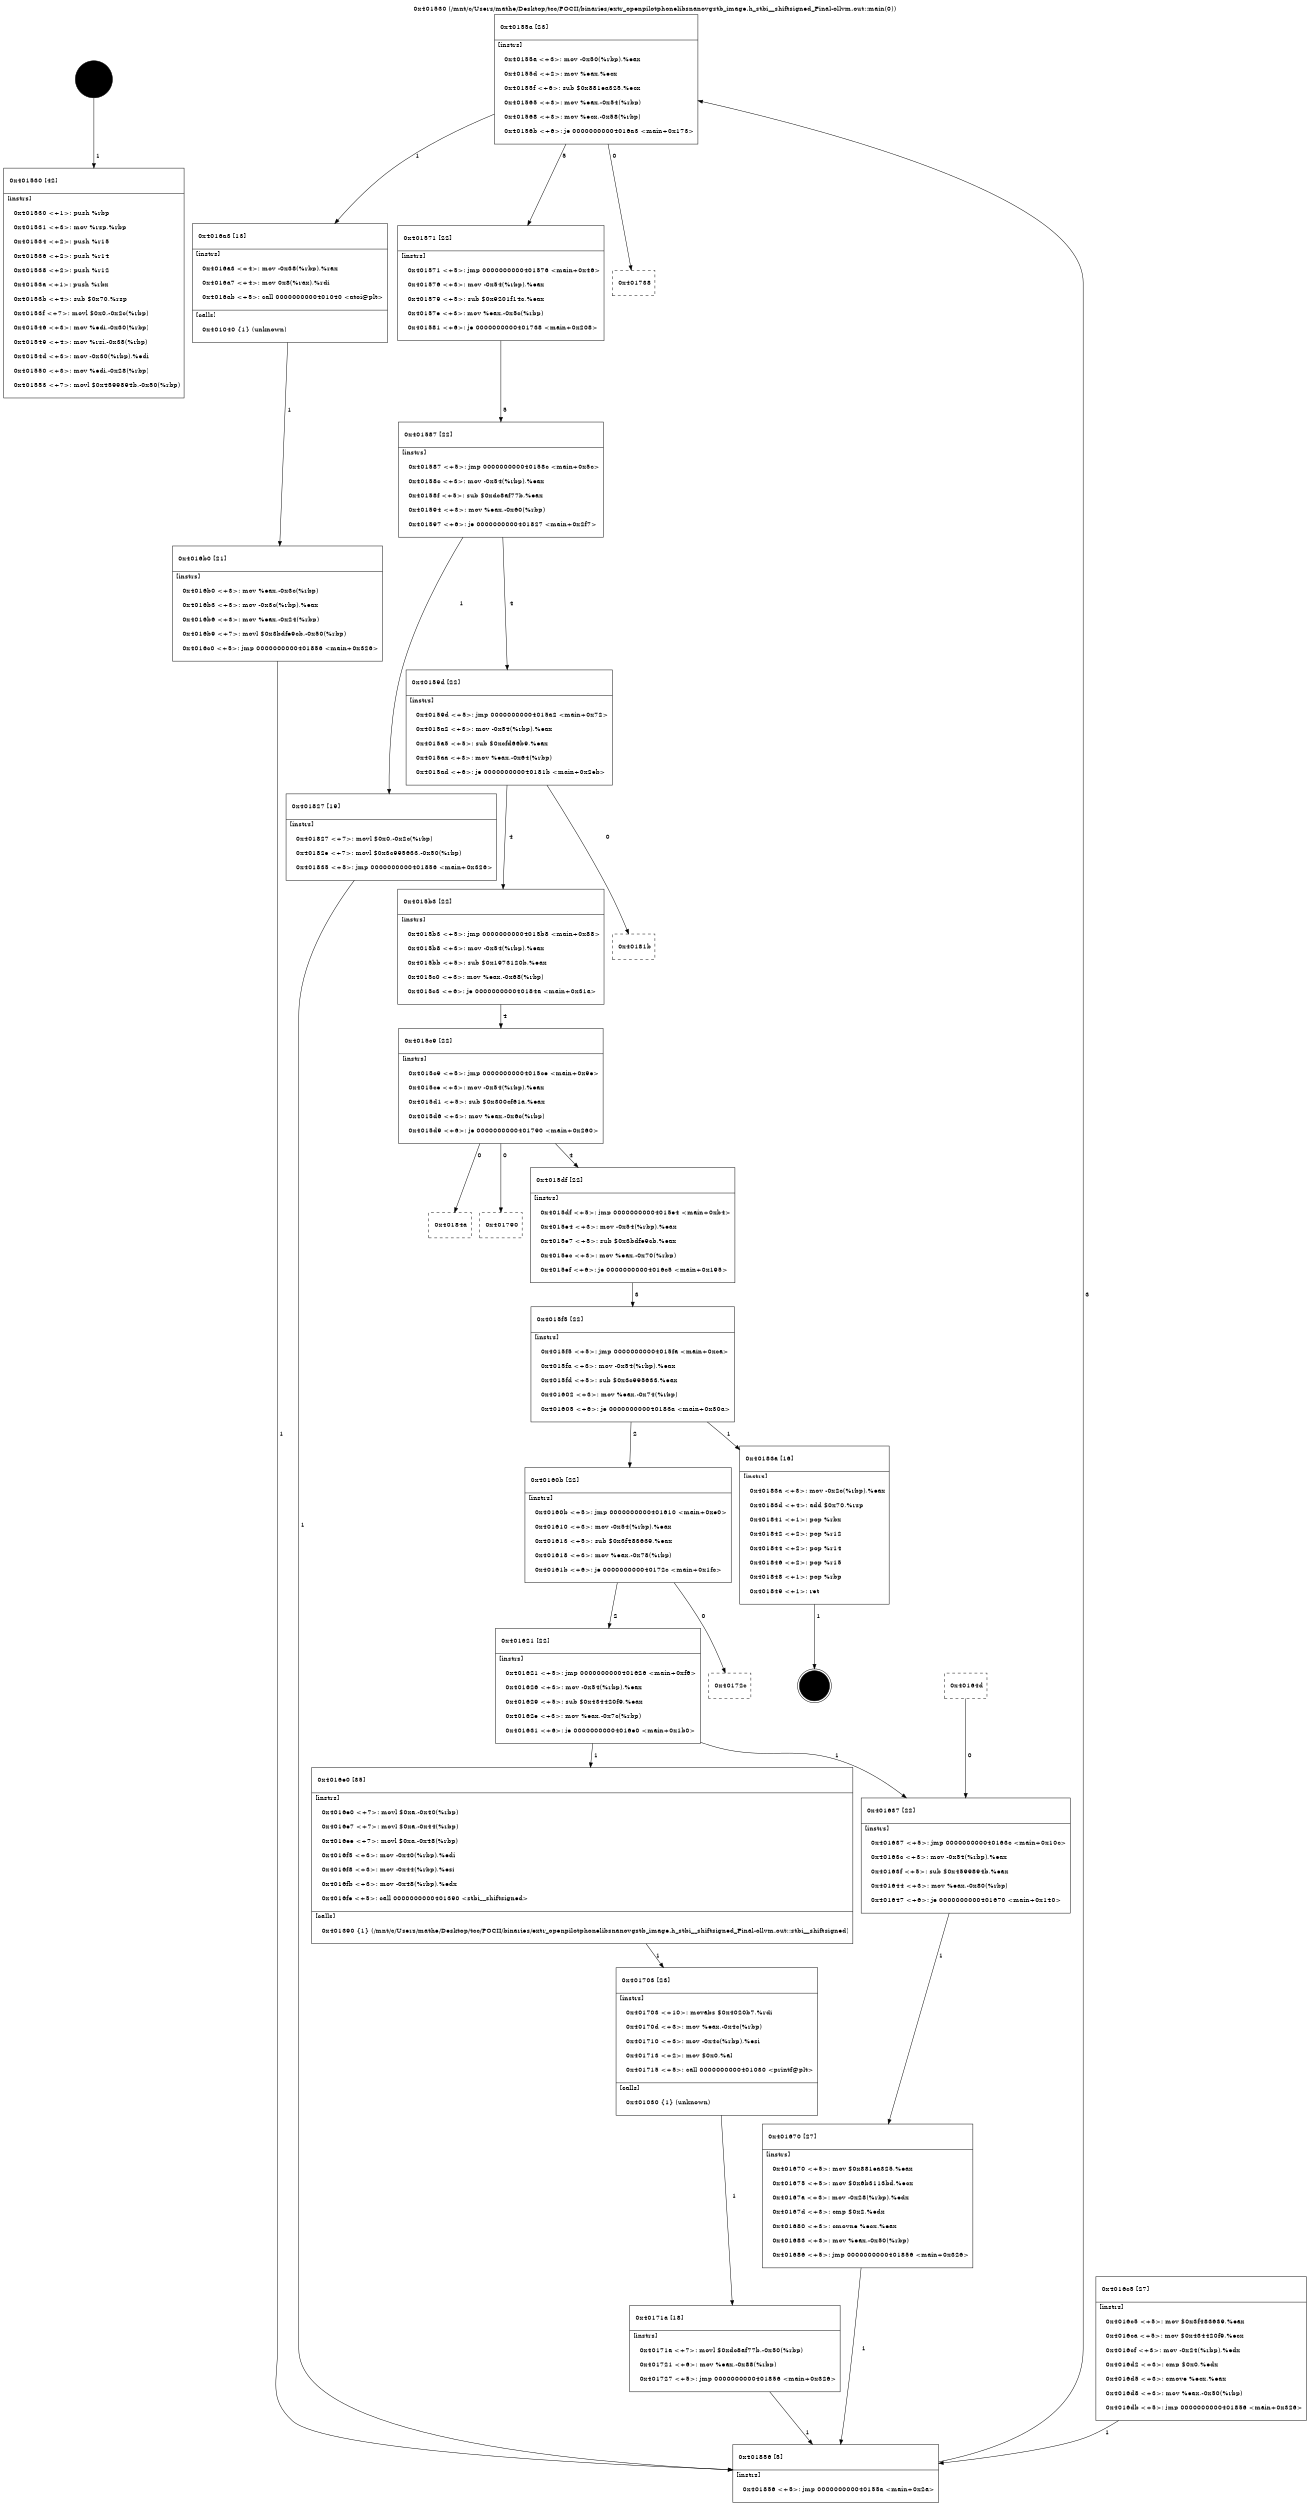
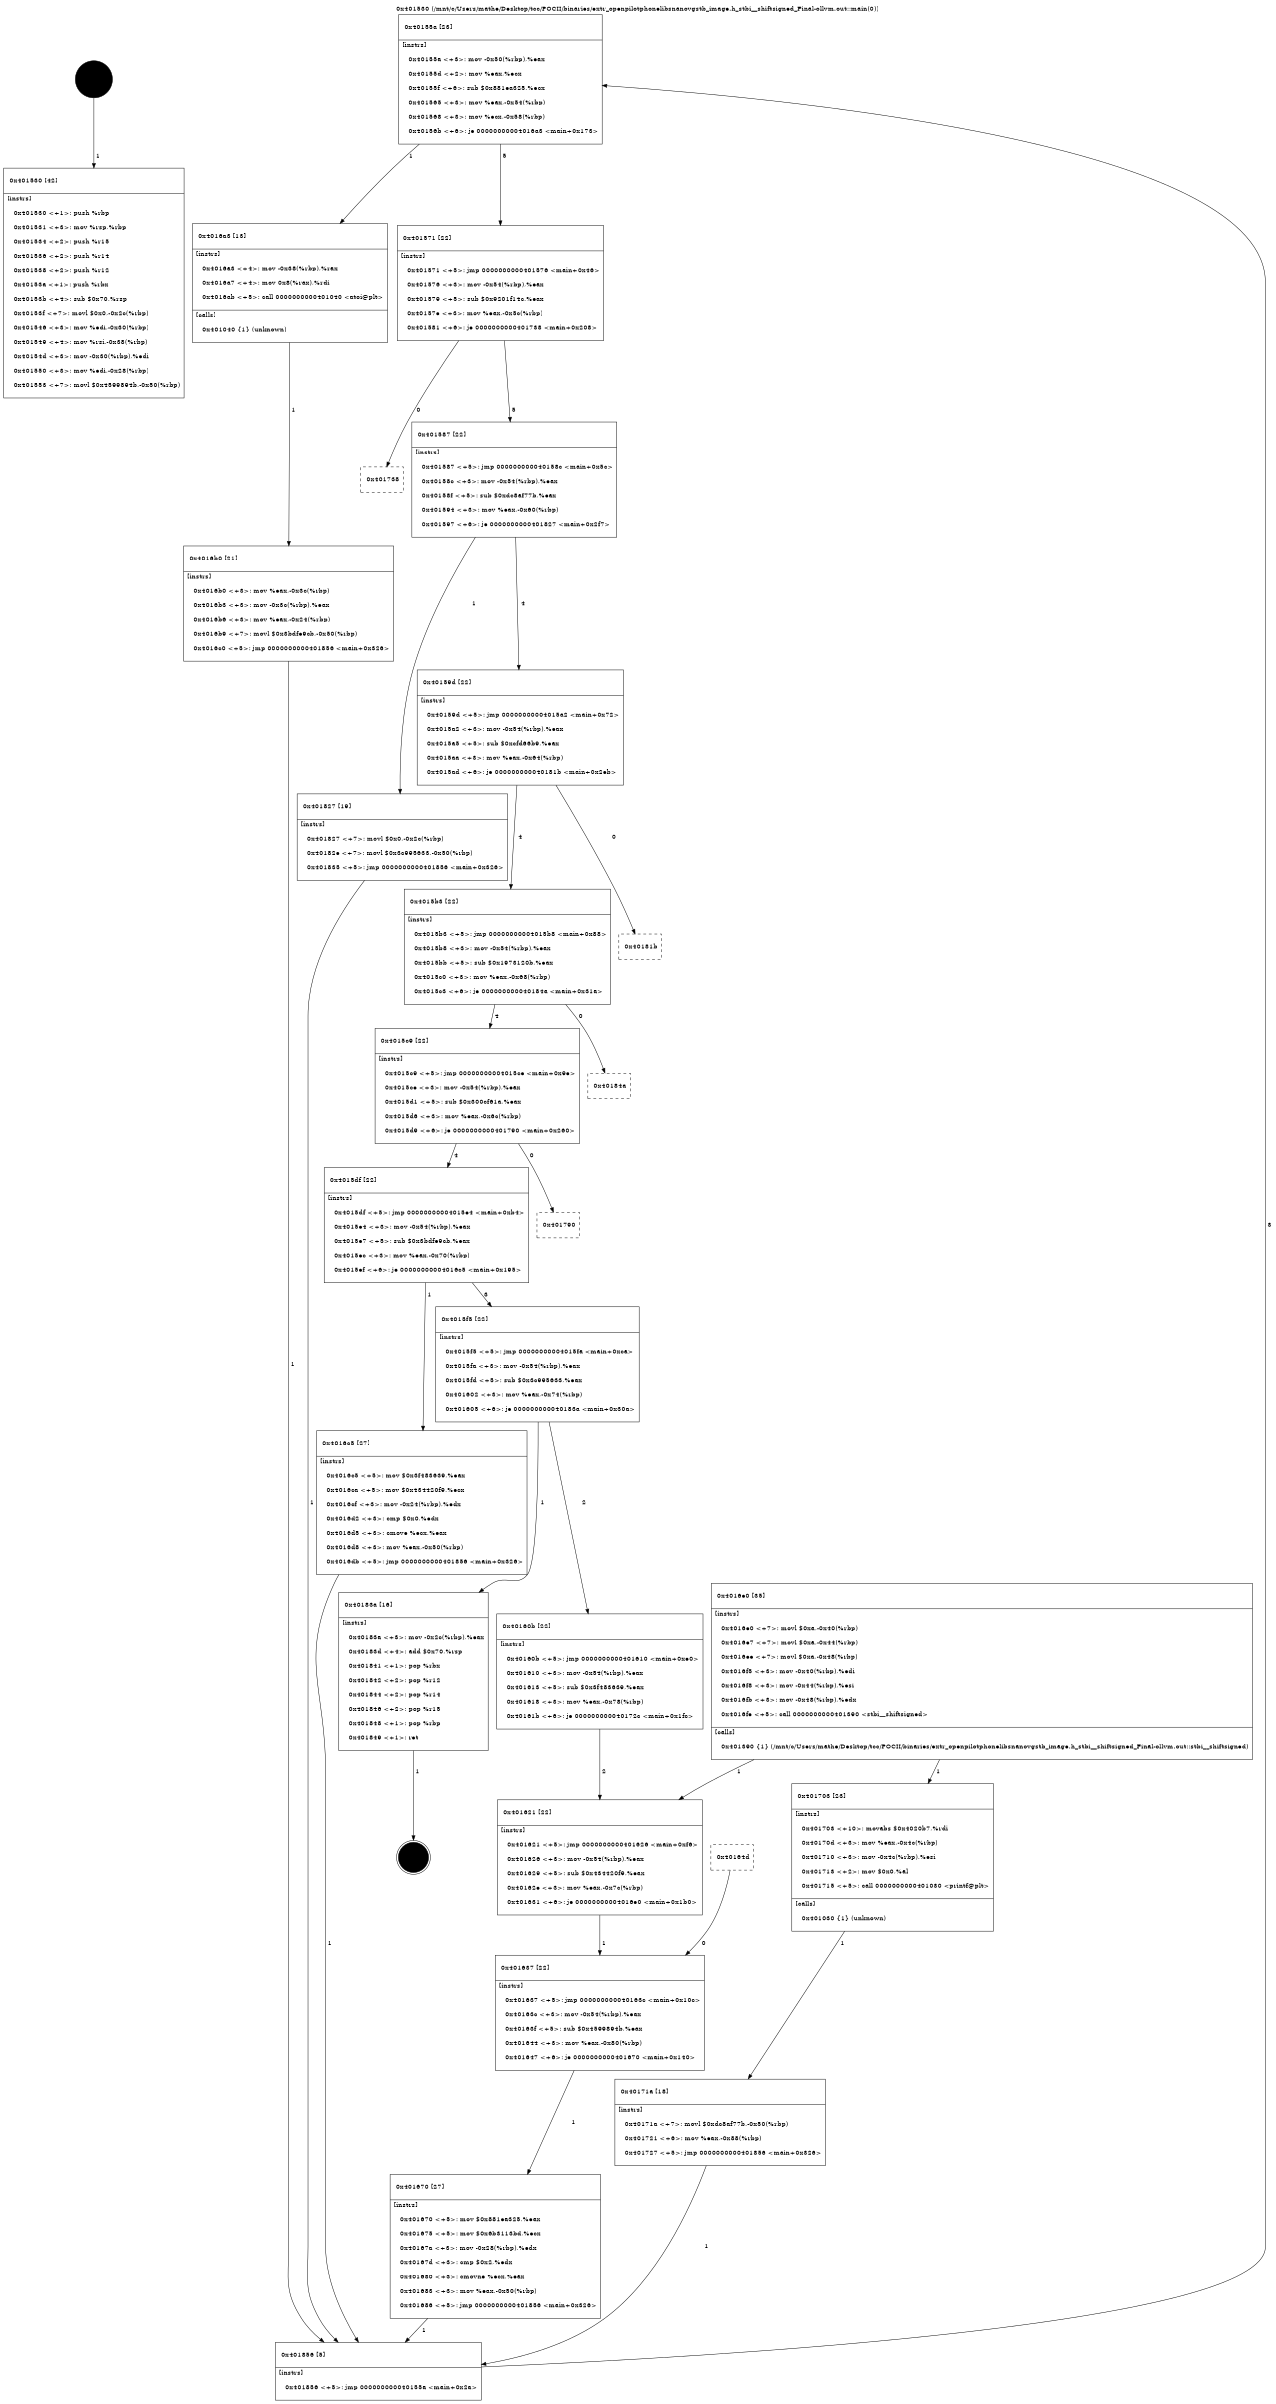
(619, 205) -> (420, 400)
(468, 1176) -> (588, 1035)
none -> (424, 1354)
(730, 1686) -> none
(592, 1753) -> (718, 1777)
